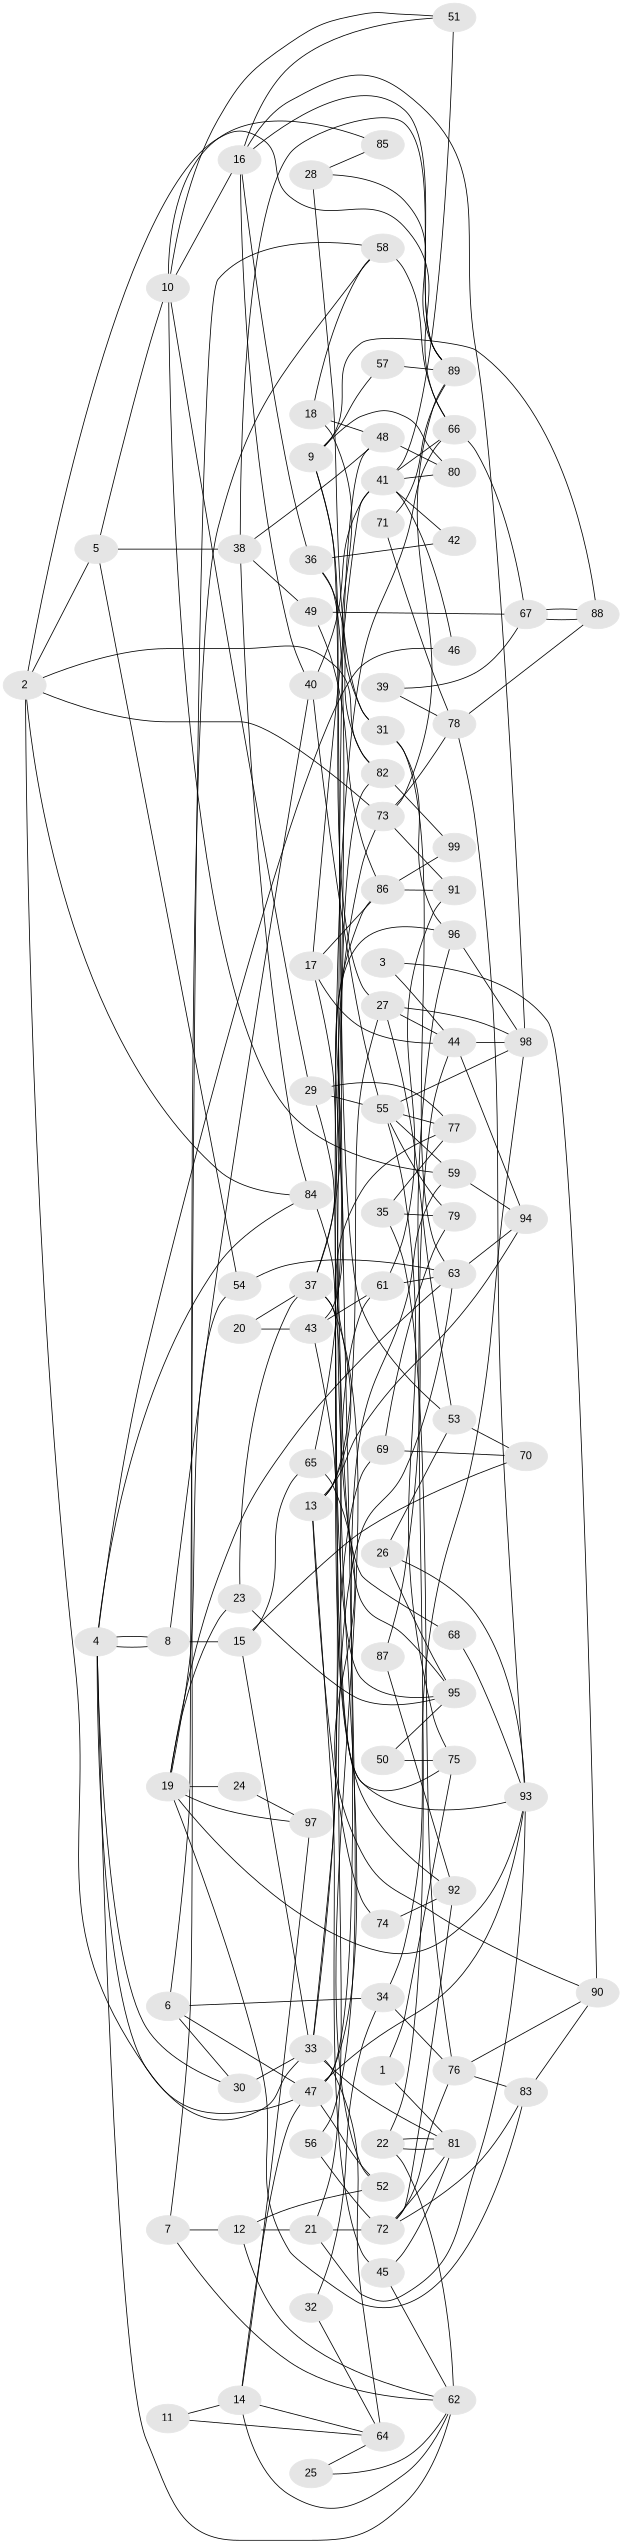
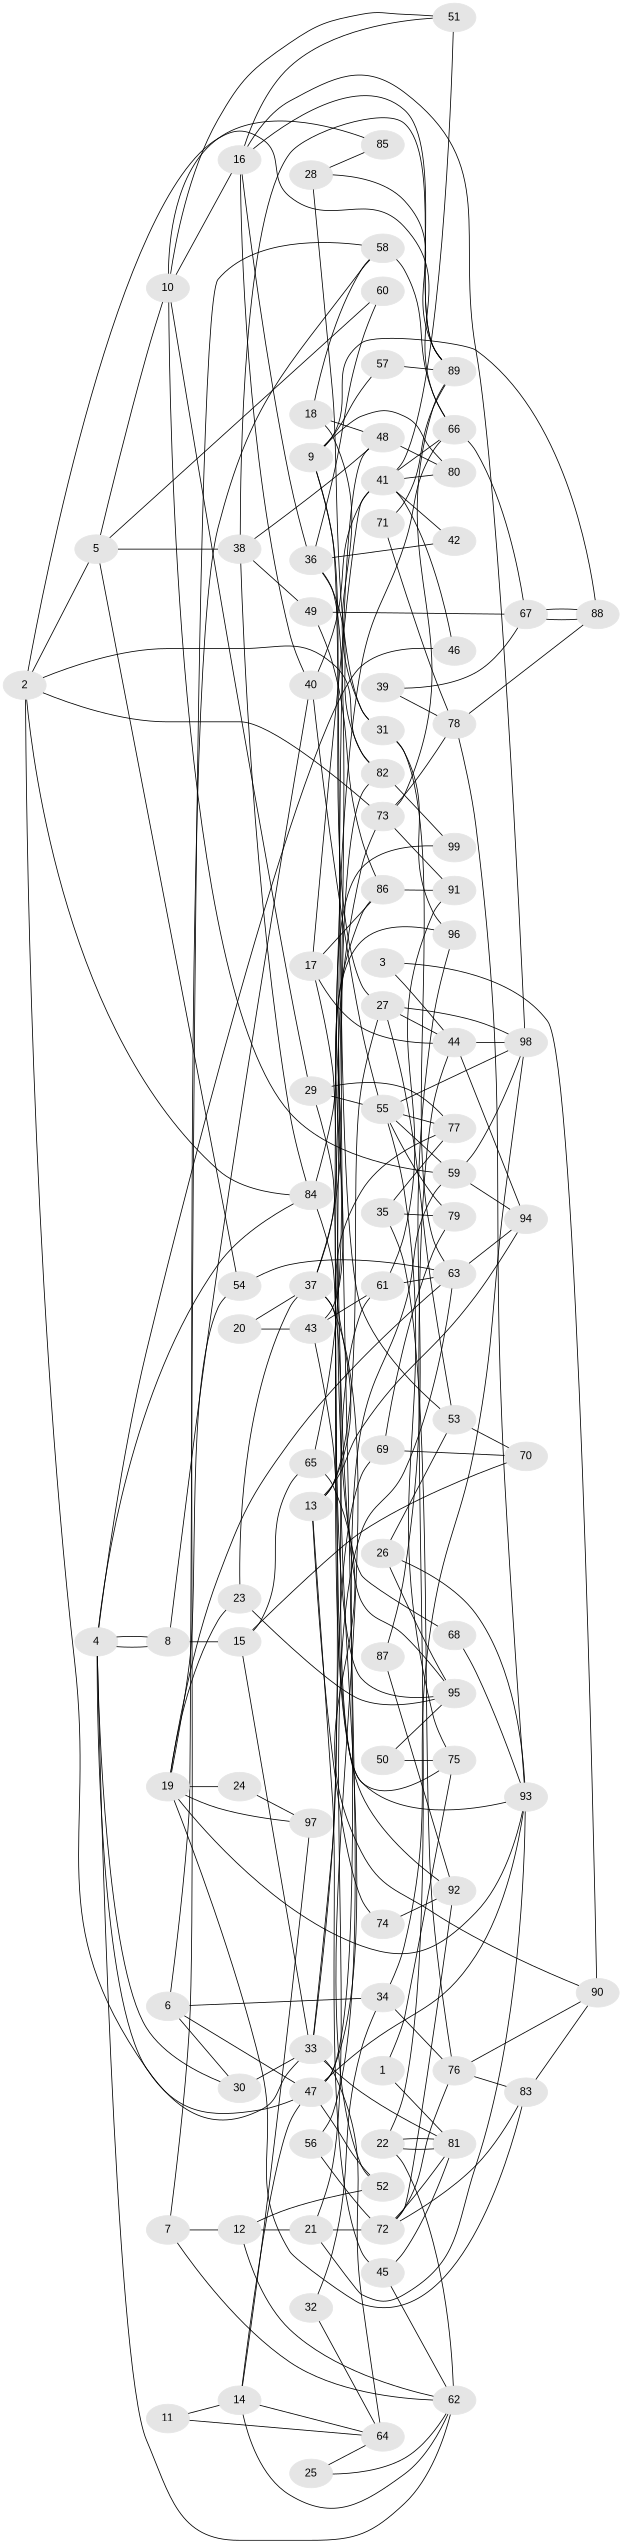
none -> (383, 291)
(415, 871) -> (337, 985)
(498, 1001) -> (492, 1122)
